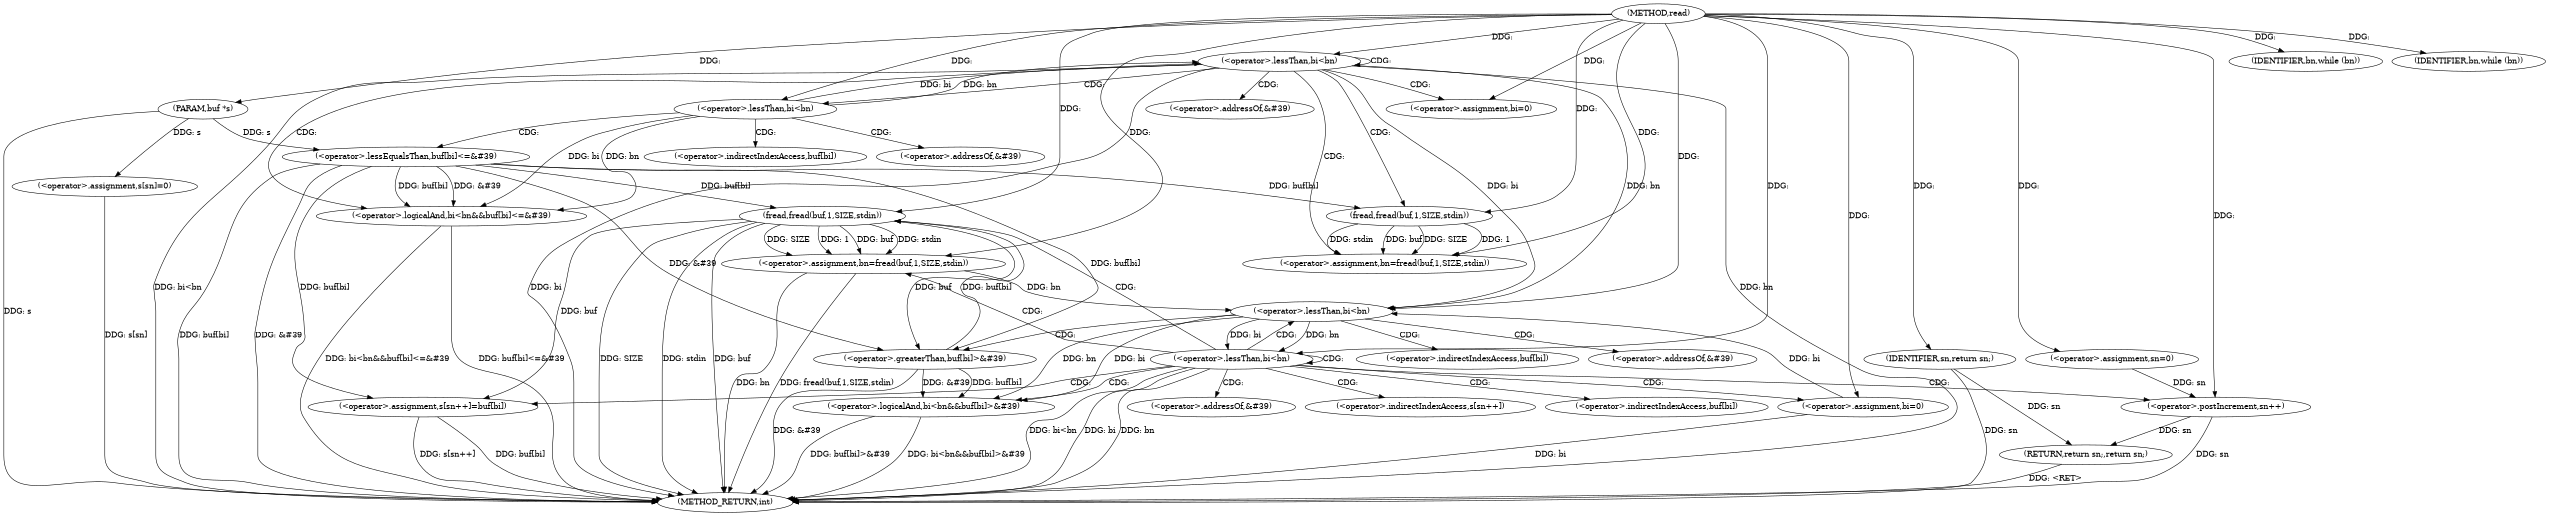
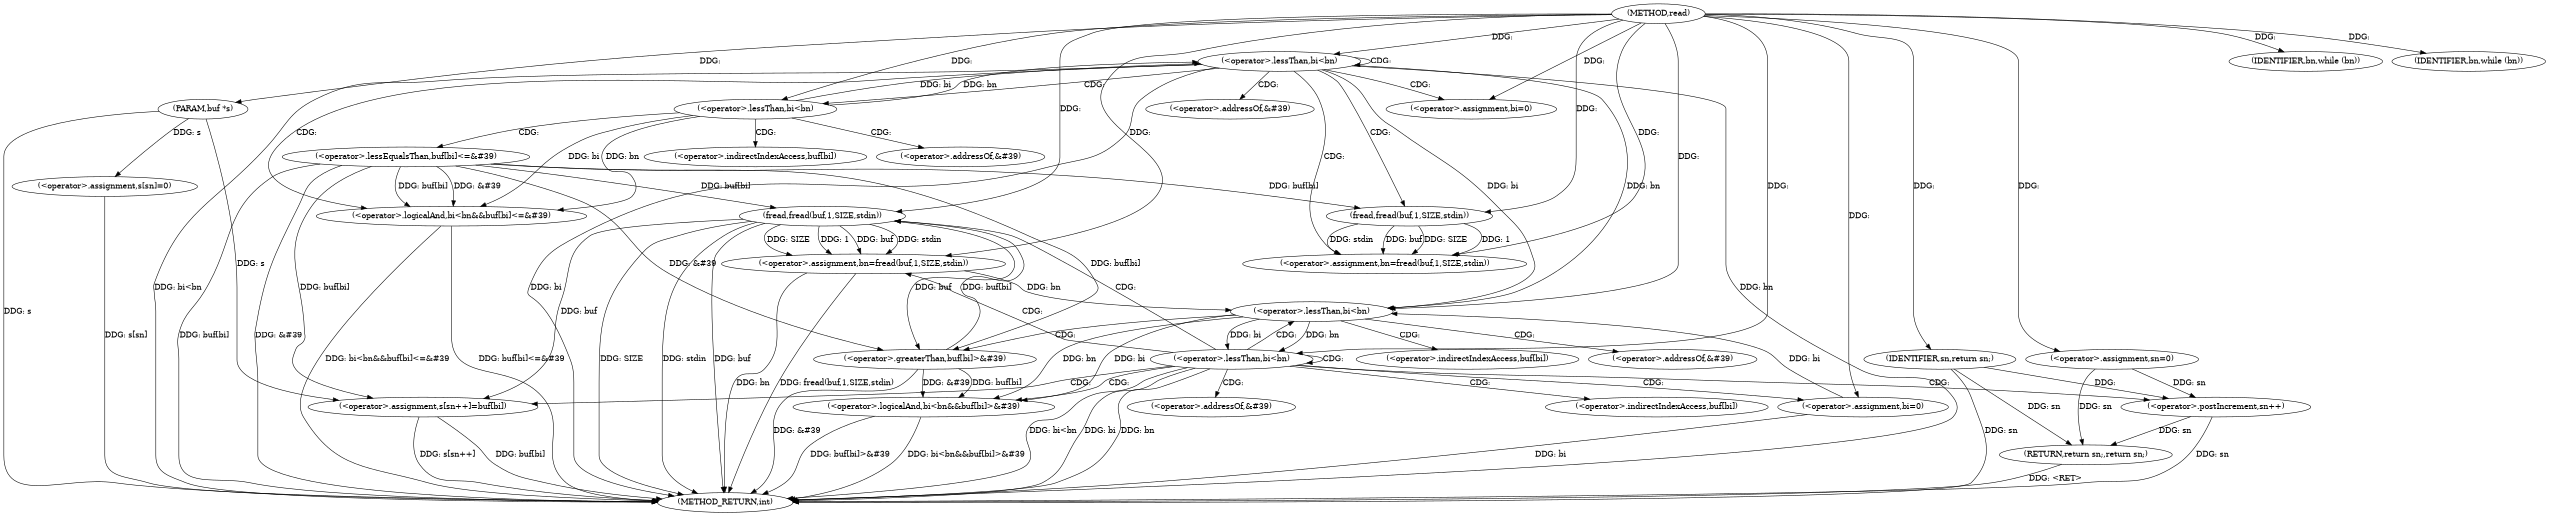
(2126, 41) -> (2074, 382)
(261, 142) -> (237, 292)
none -> (2079, 402)
(1420, 407) -> none
